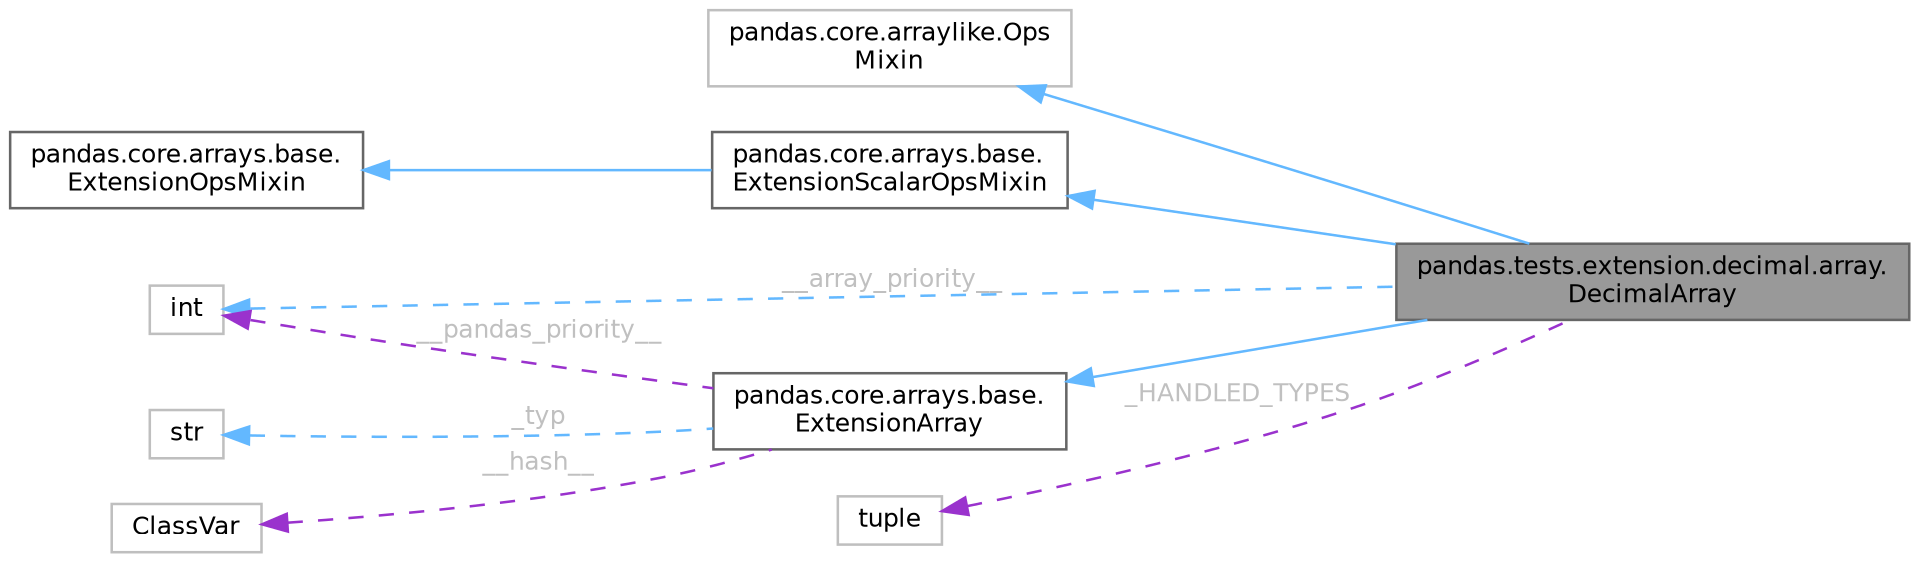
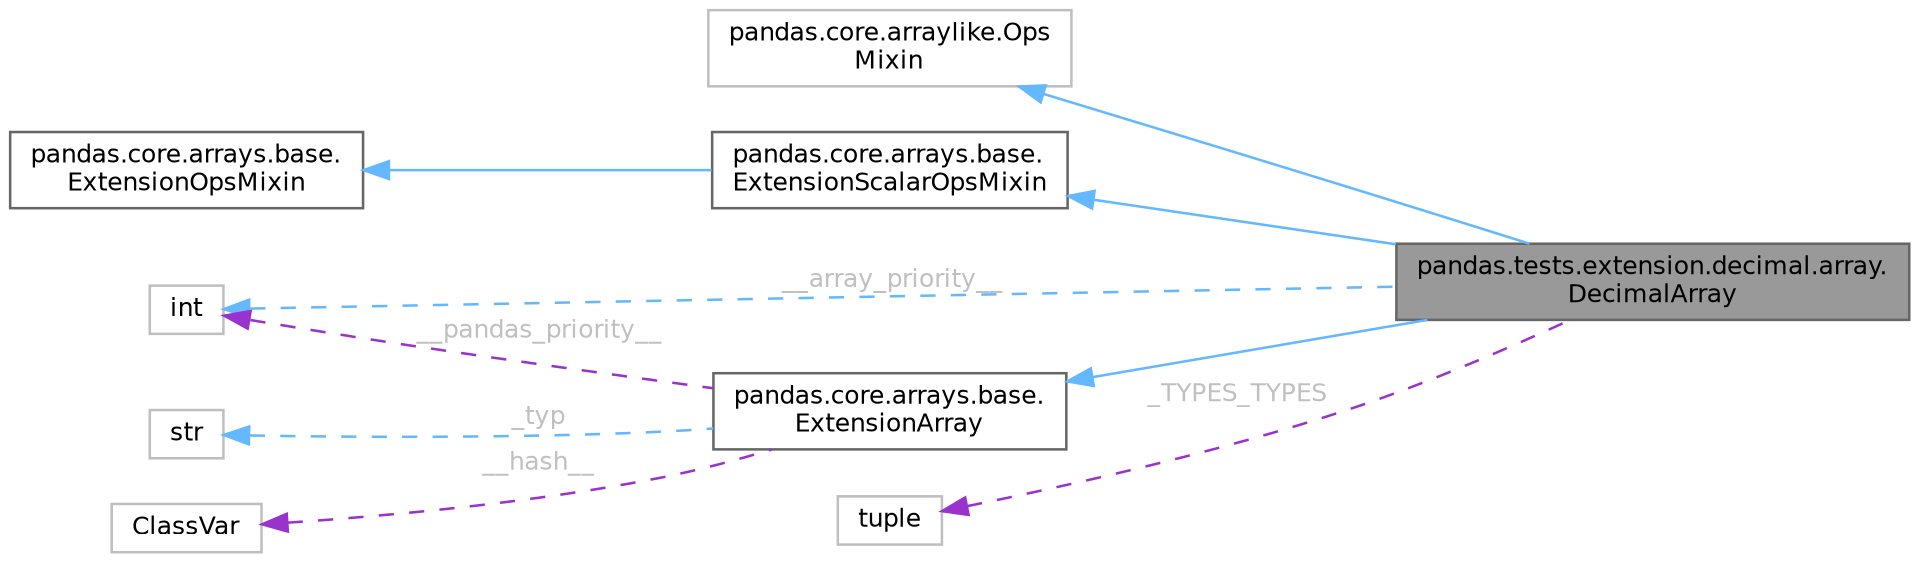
(1234, 395) -> (1234, 395)
